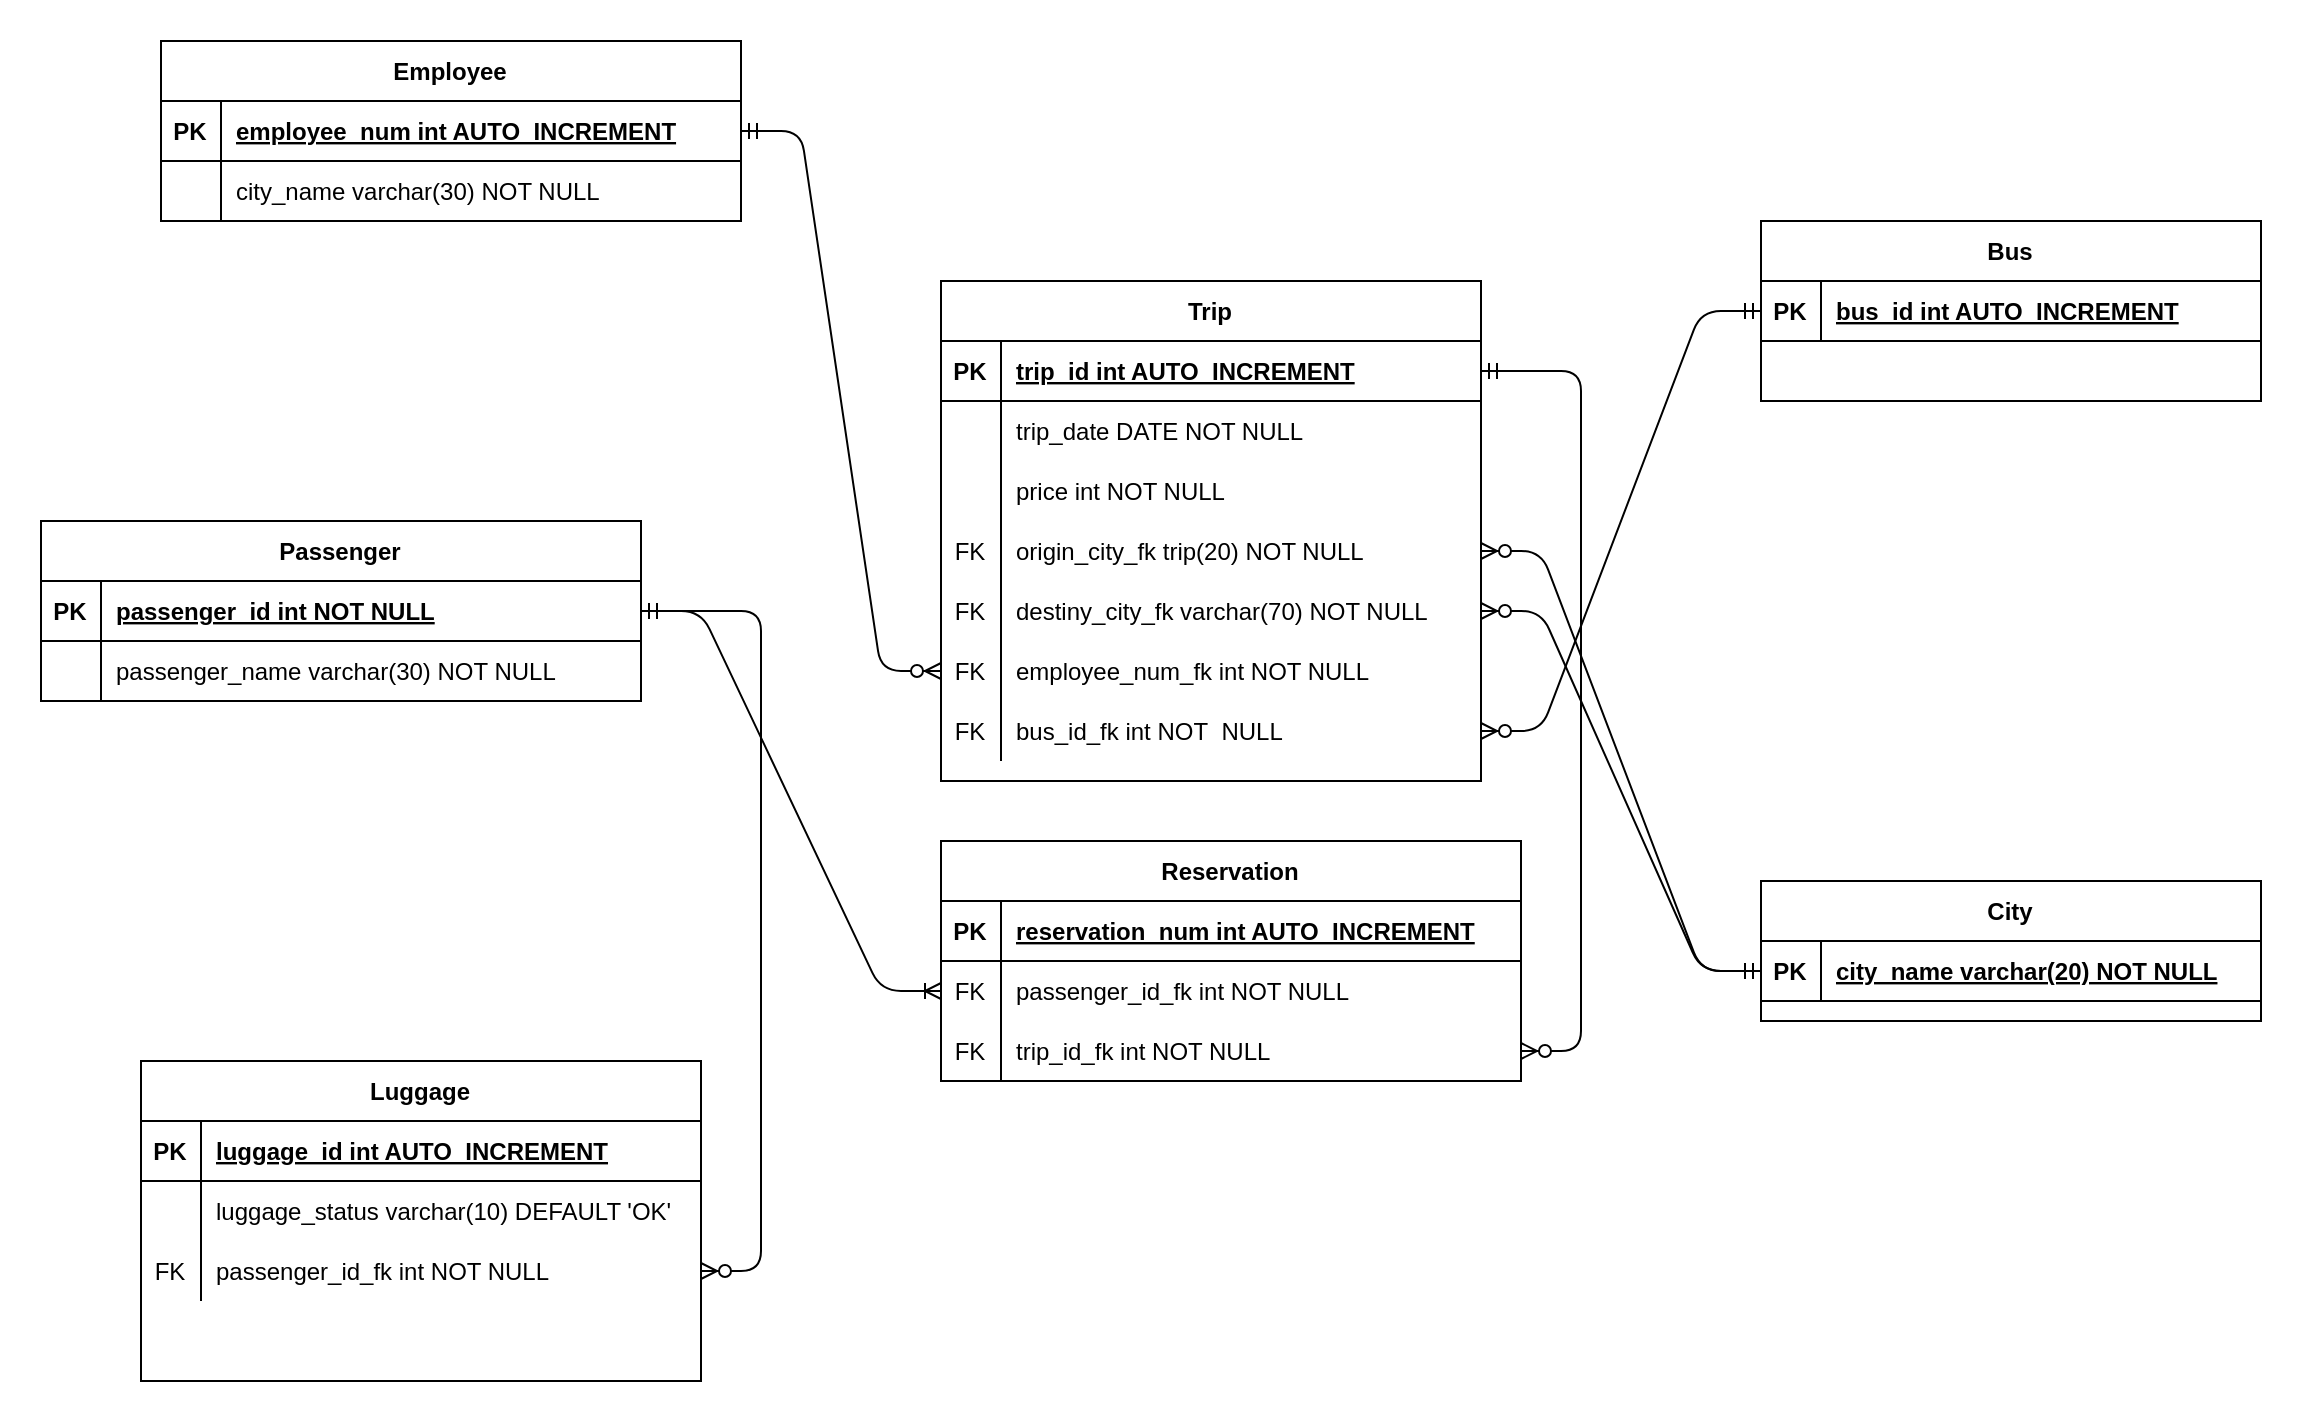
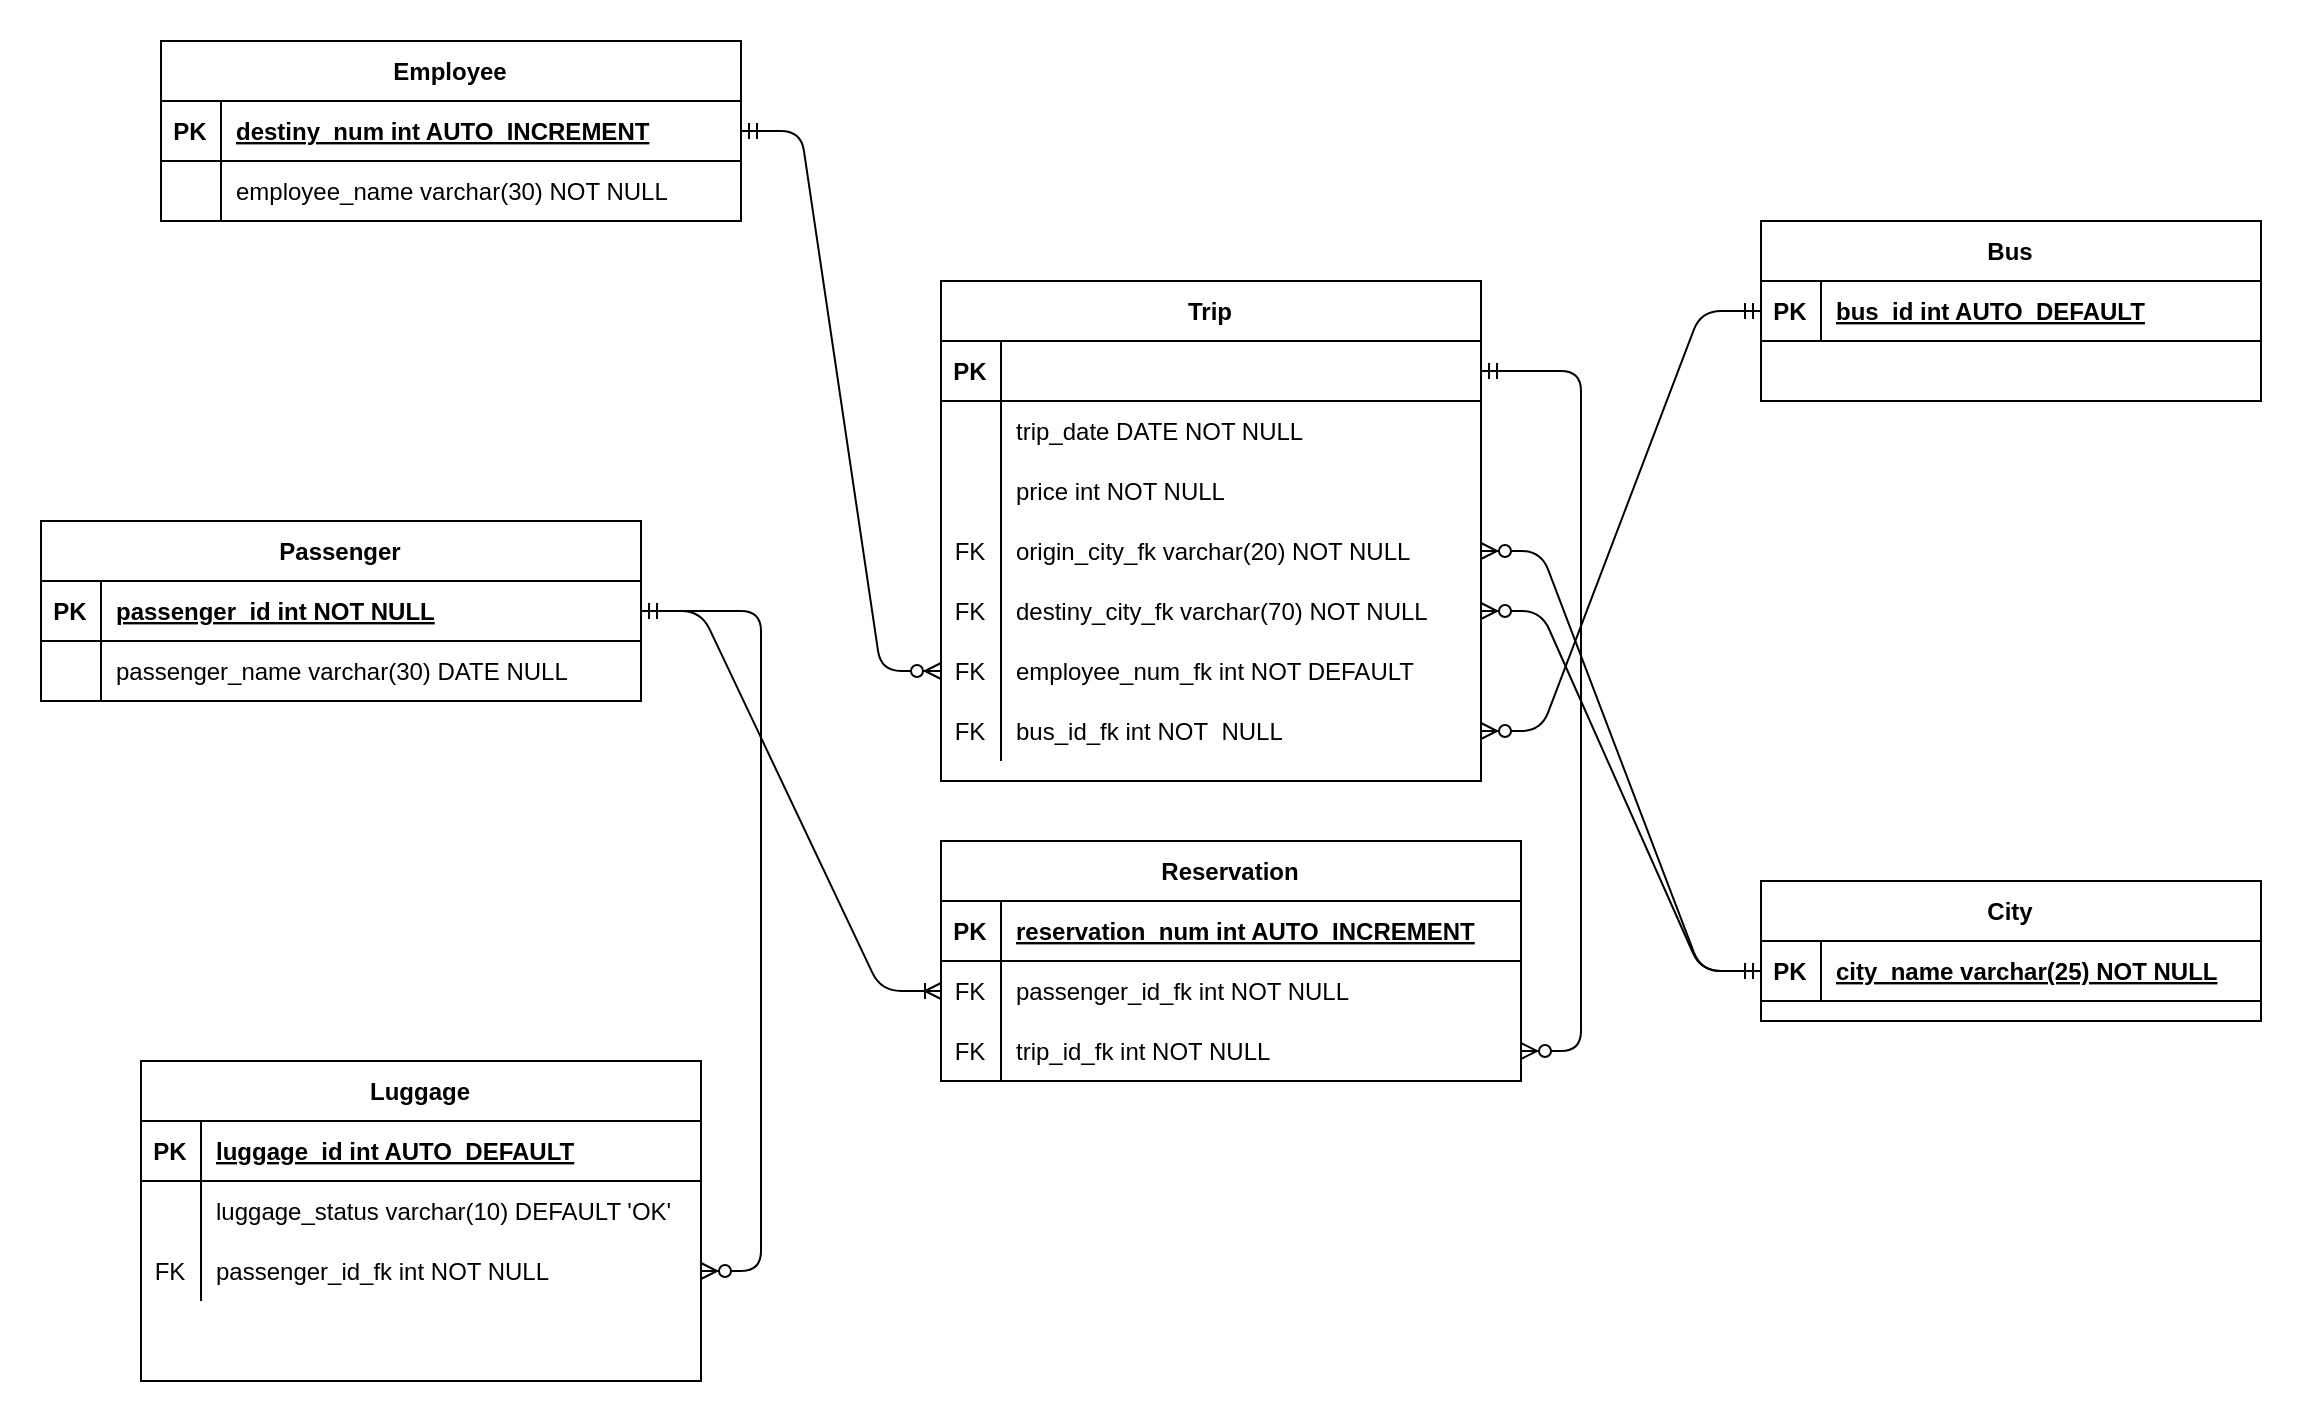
(432, 132) -> (425, 132)
(425, 192) -> (452, 192)
(1995, 312) -> (1981, 312)
(1241, 371) -> none
(1209, 552) -> (1232, 552)
(342, 672) -> (349, 672)
(1189, 672) -> (1209, 672)
(2025, 972) -> (2025, 972)
(395, 1152) -> (382, 1152)
